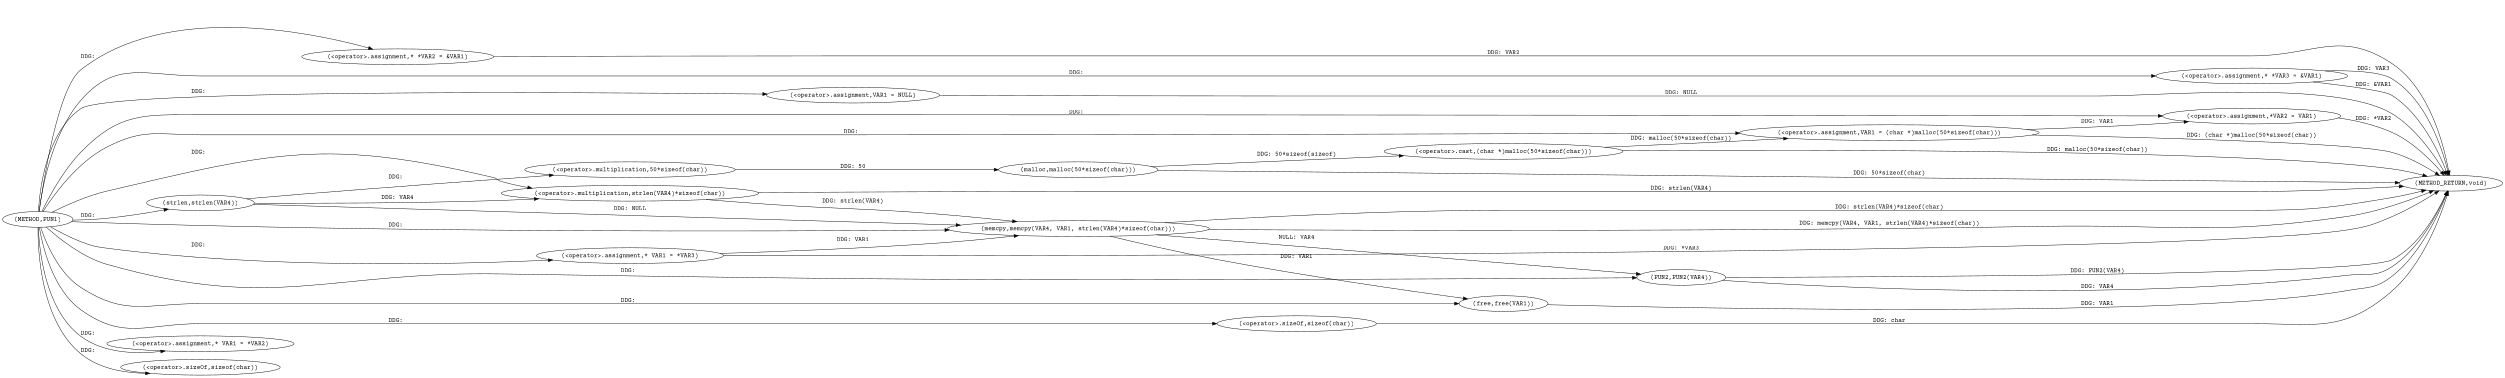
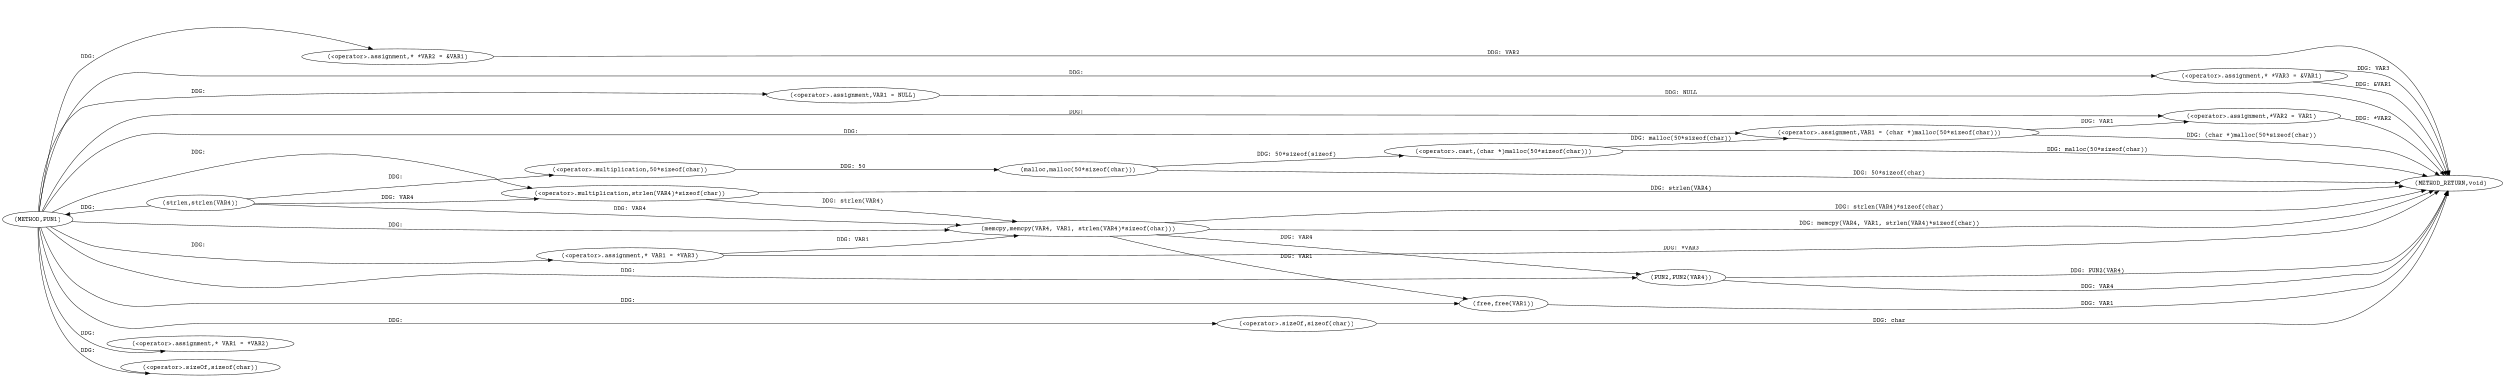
(630, 209) -> (630, 209)
(119, 217) -> (110, 209)
(1297, 237) -> (1297, 237)
